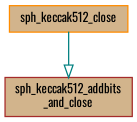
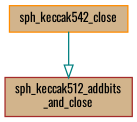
(69, 19) -> (69, 19)
